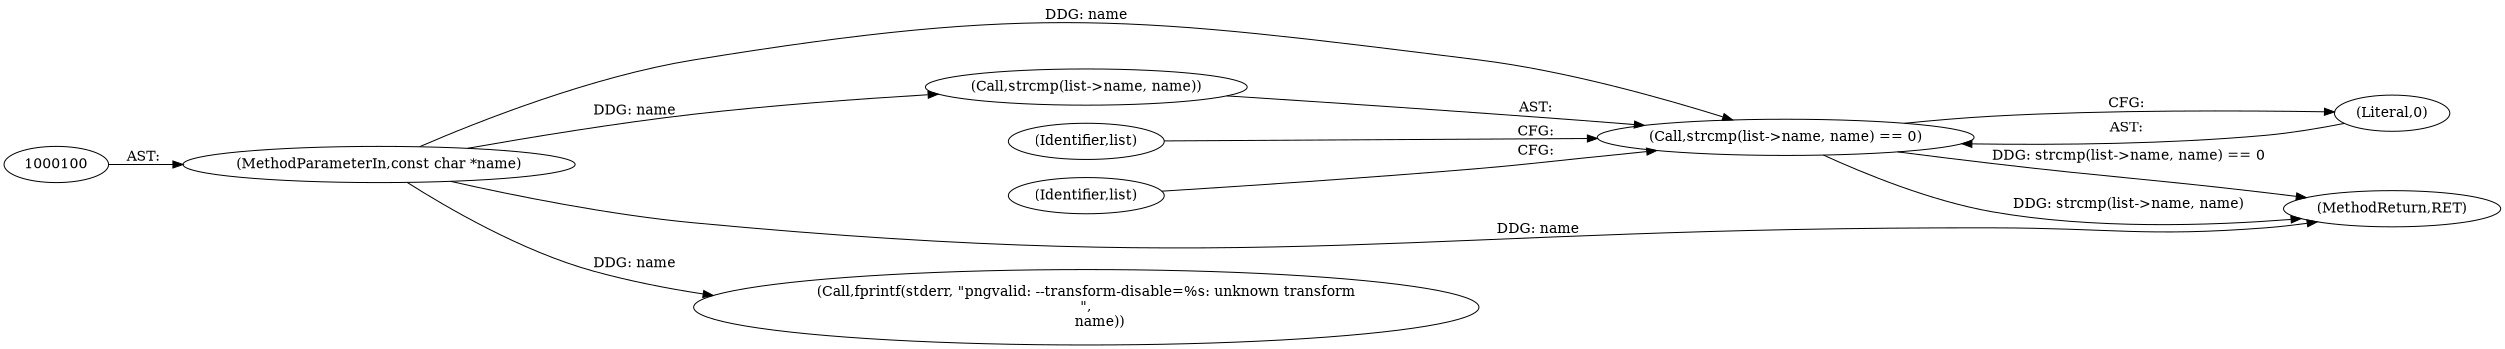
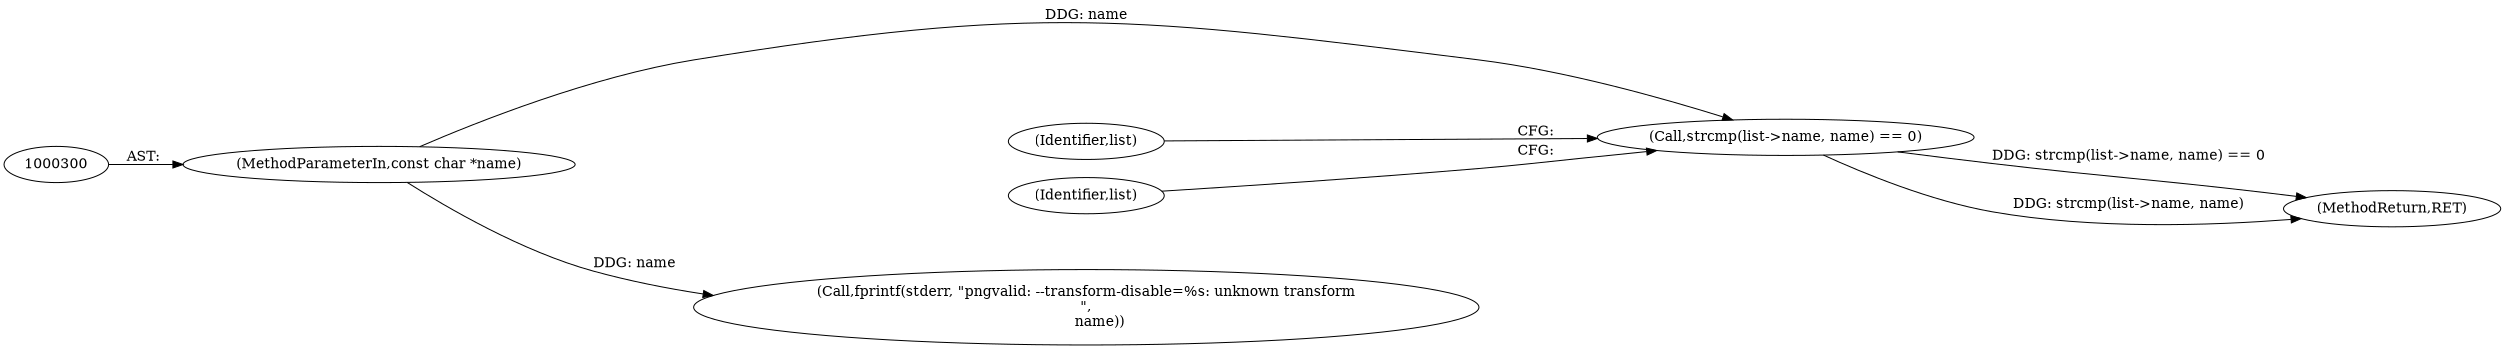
(1086, 87) -> none
(2392, 113) -> none
(56, 164) -> (56, 164)
(1377, 244) -> none
